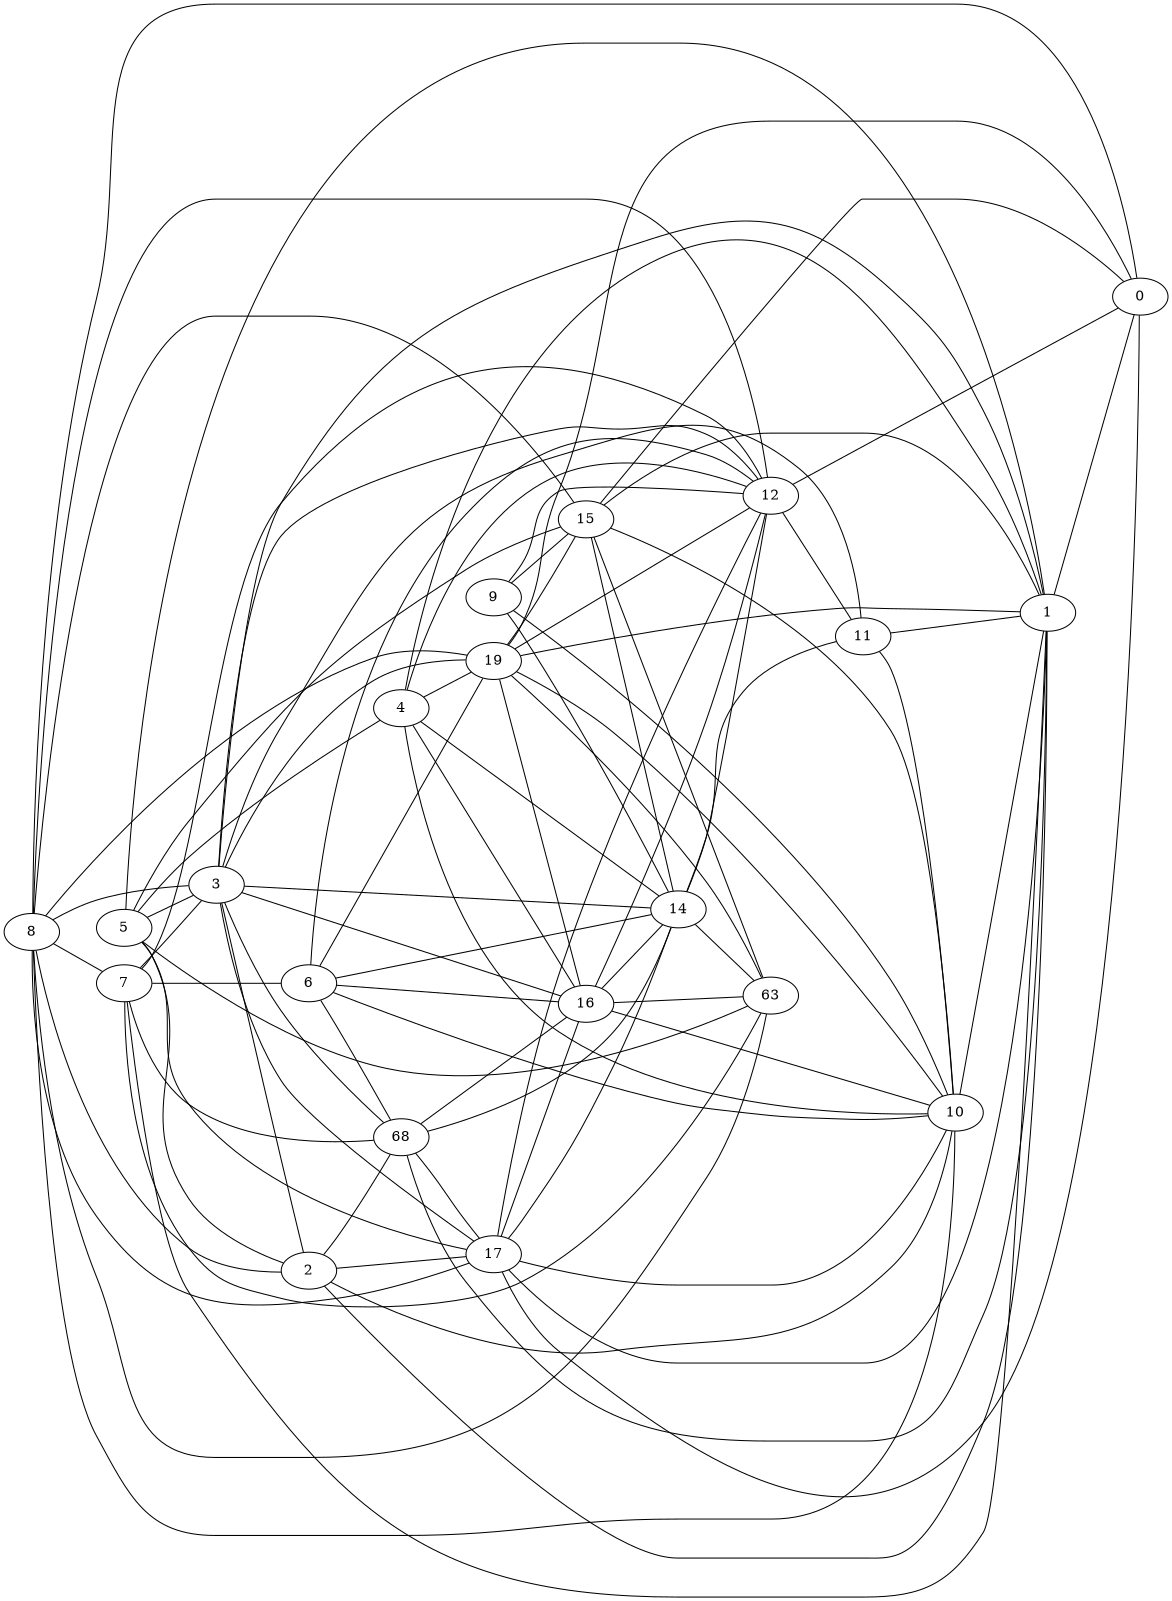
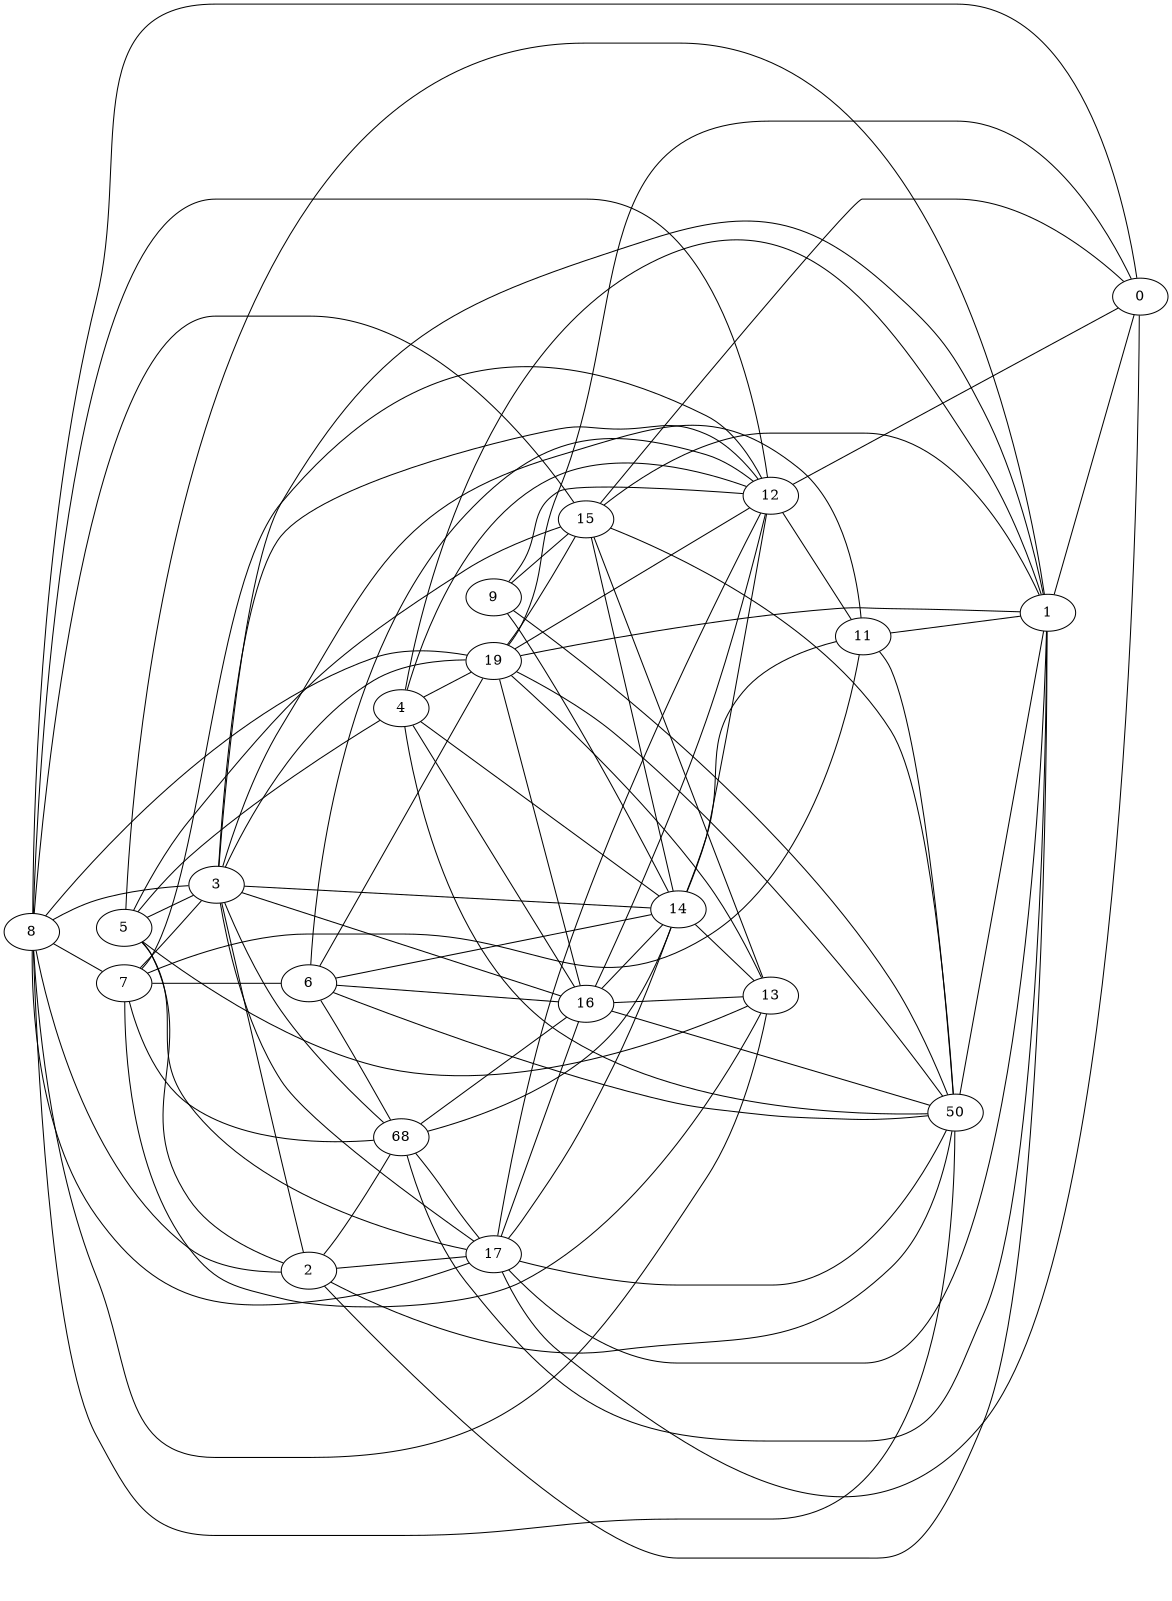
(771, 996) -> (771, 996)
(956, 1113) -> (956, 1113)
(841, 1597) -> (590, 966)
